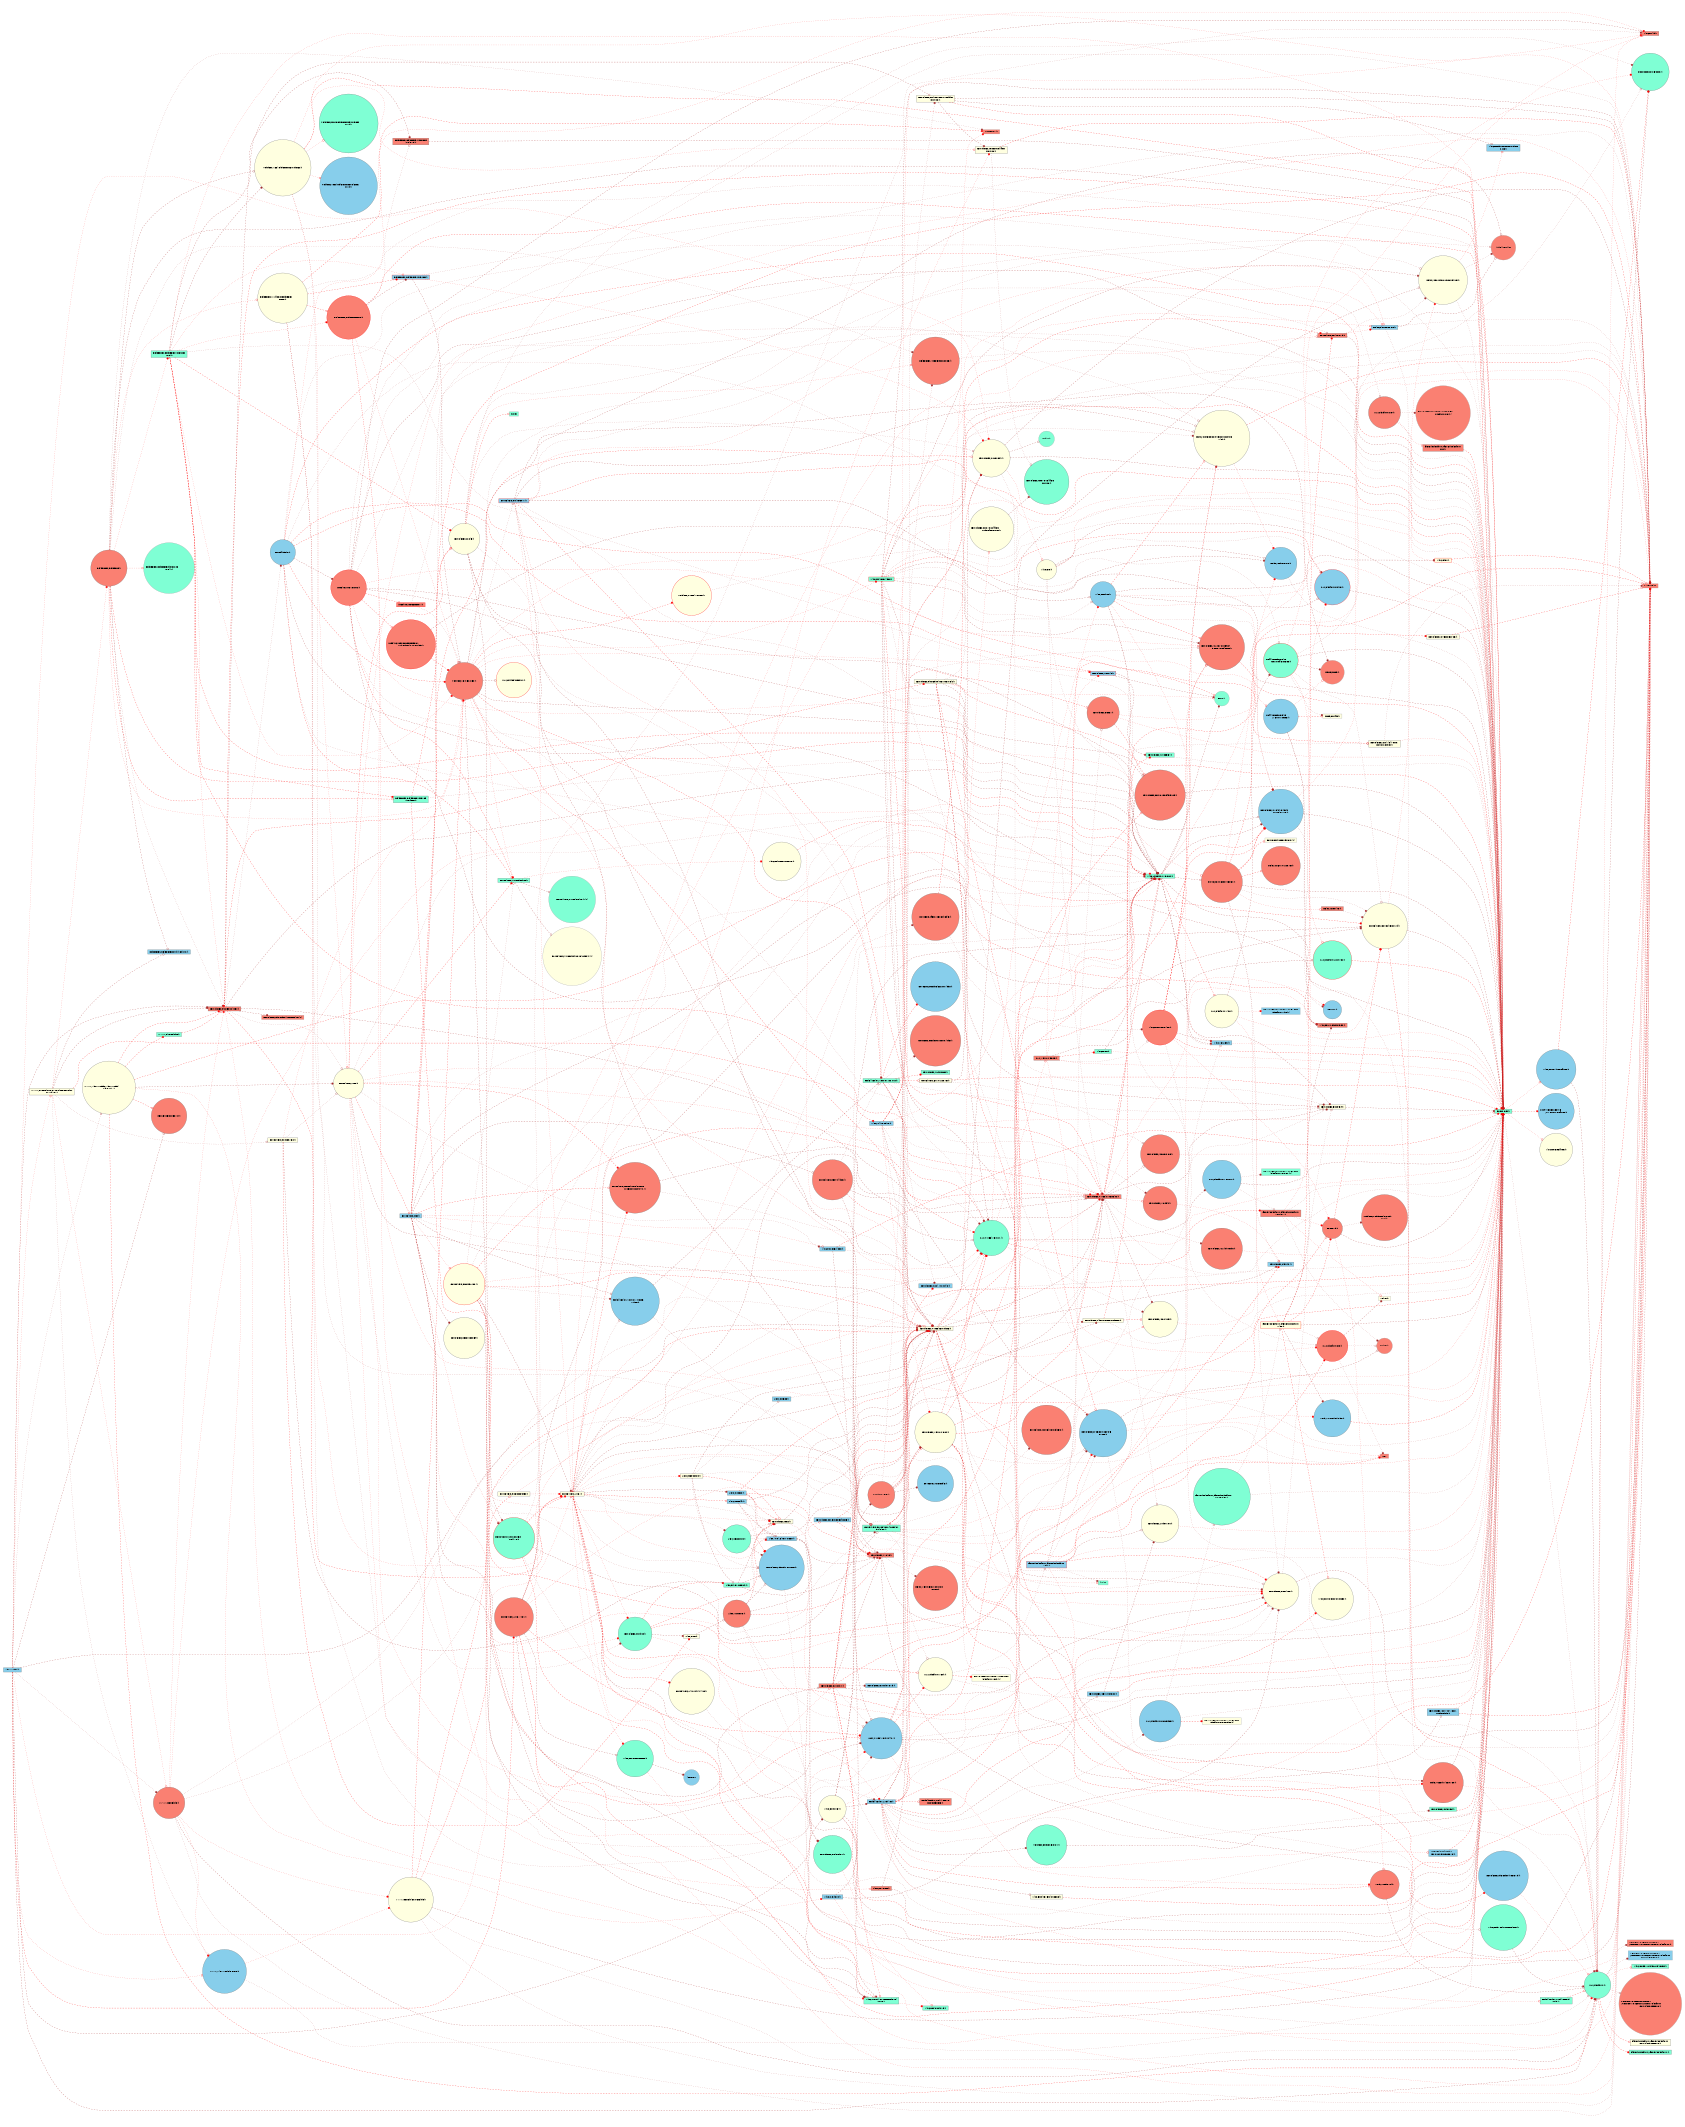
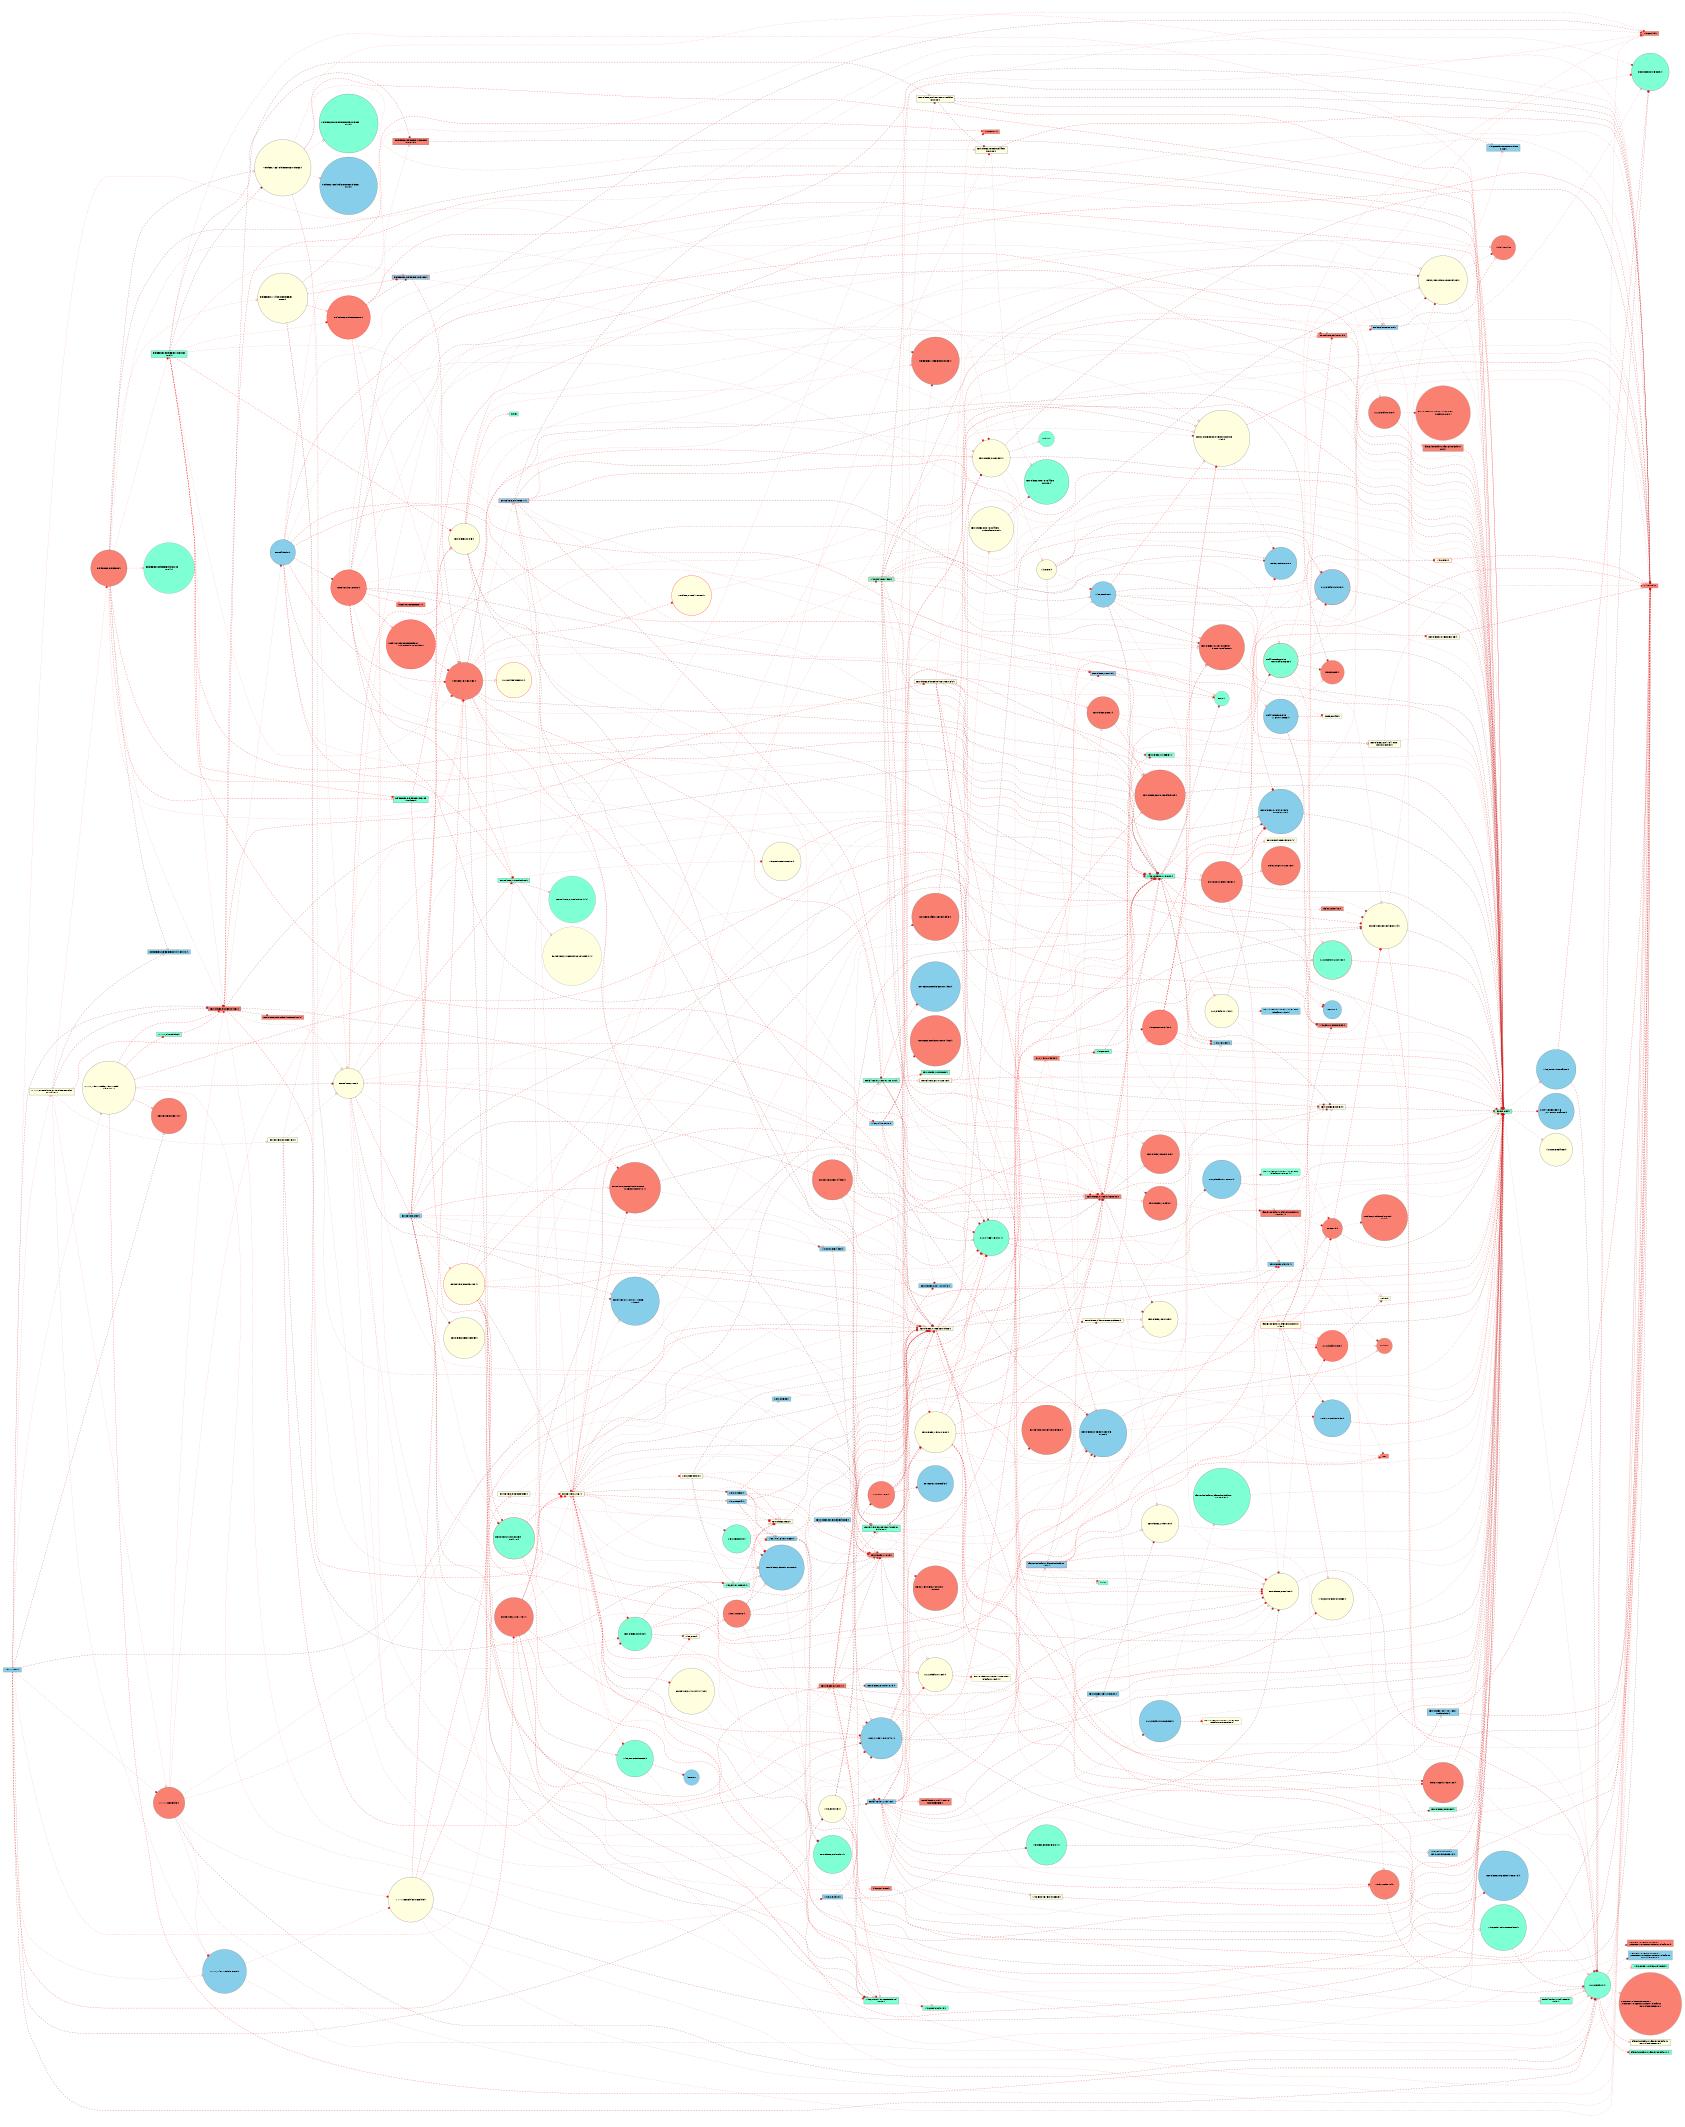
(340, 56) -> none
(960, 232) -> (1201, 71)
(1056, 853) -> (1074, 581)
(1222, 1249) -> none
